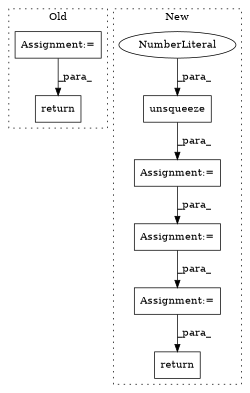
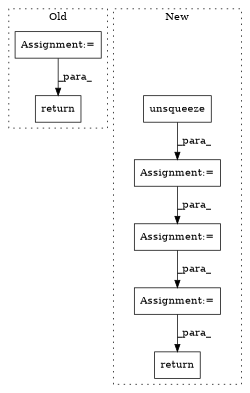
(177, 45) -> none
